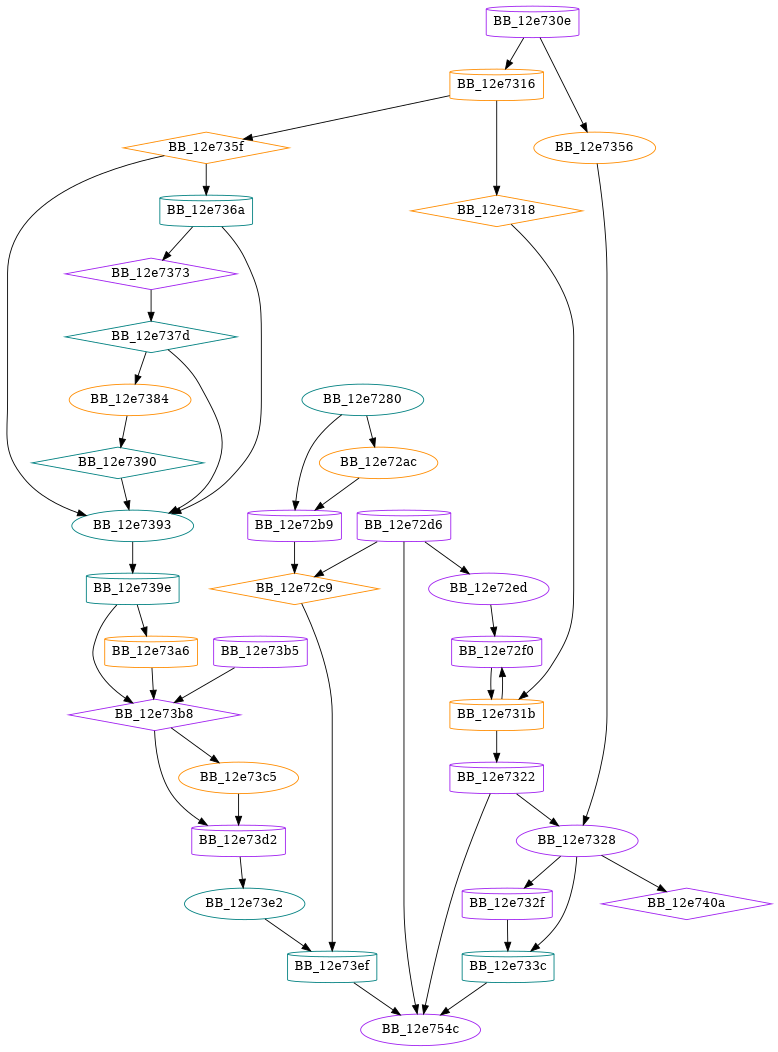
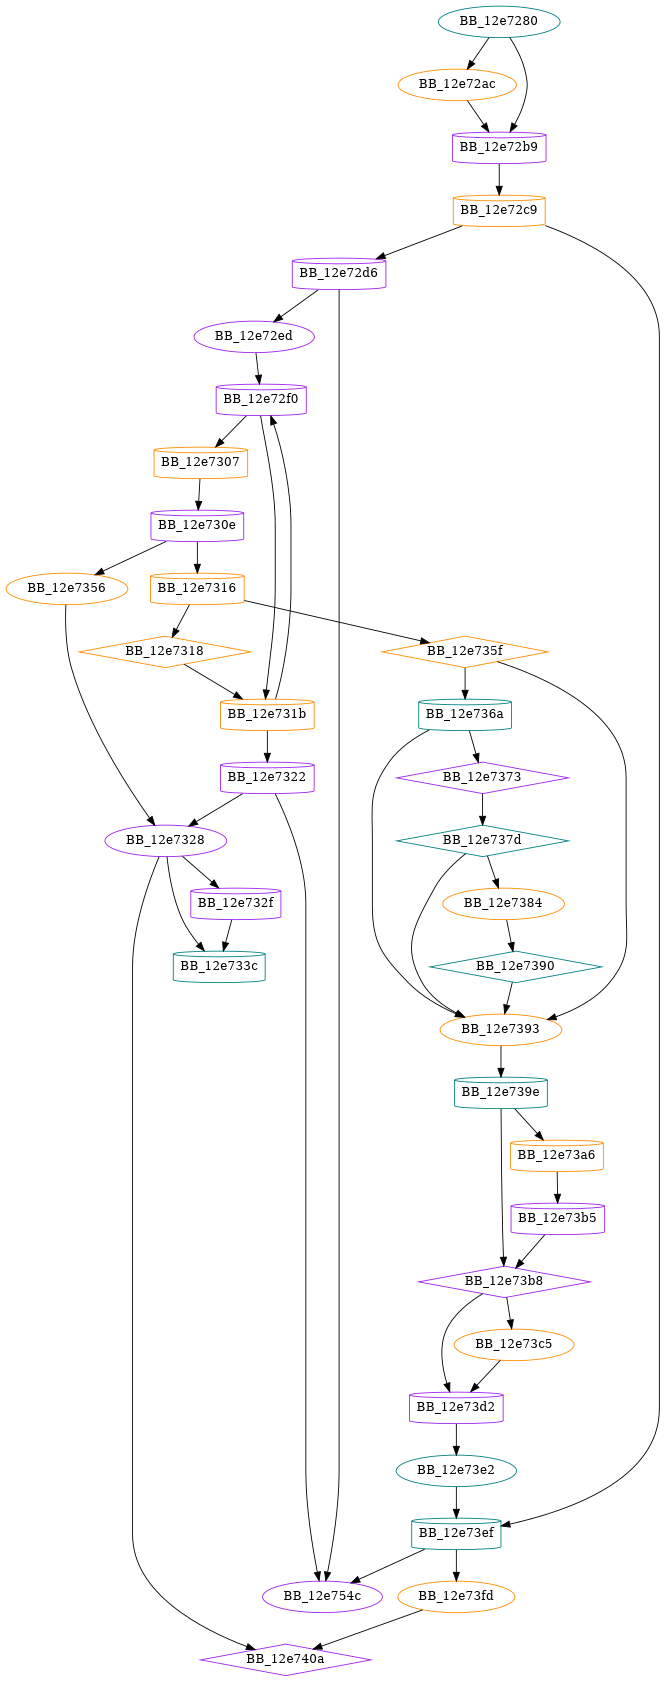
none -> (201, 463)
(133, 526) -> (501, 1030)
(350, 557) -> (423, 241)
(295, 589) -> (499, 211)
(153, 679) -> (557, 1183)
(467, 996) -> none
none -> (456, 1597)
